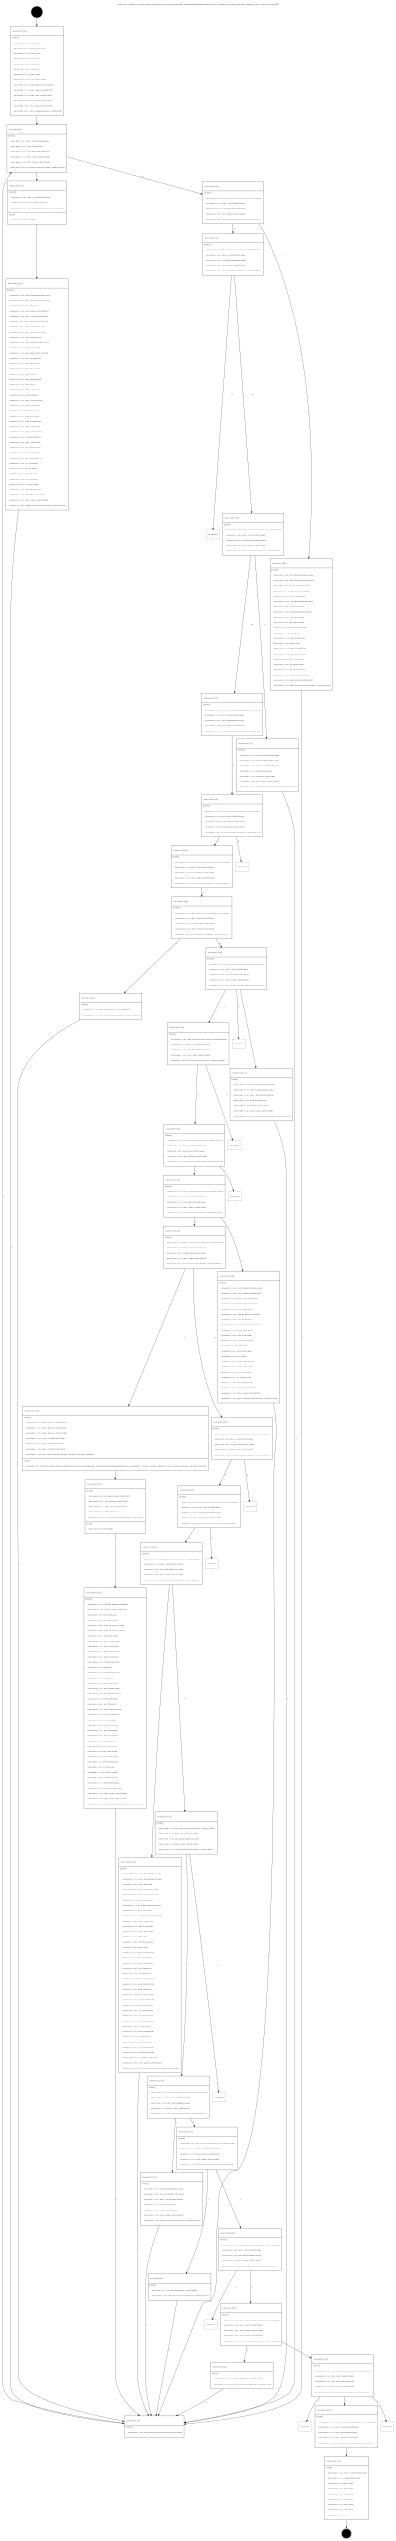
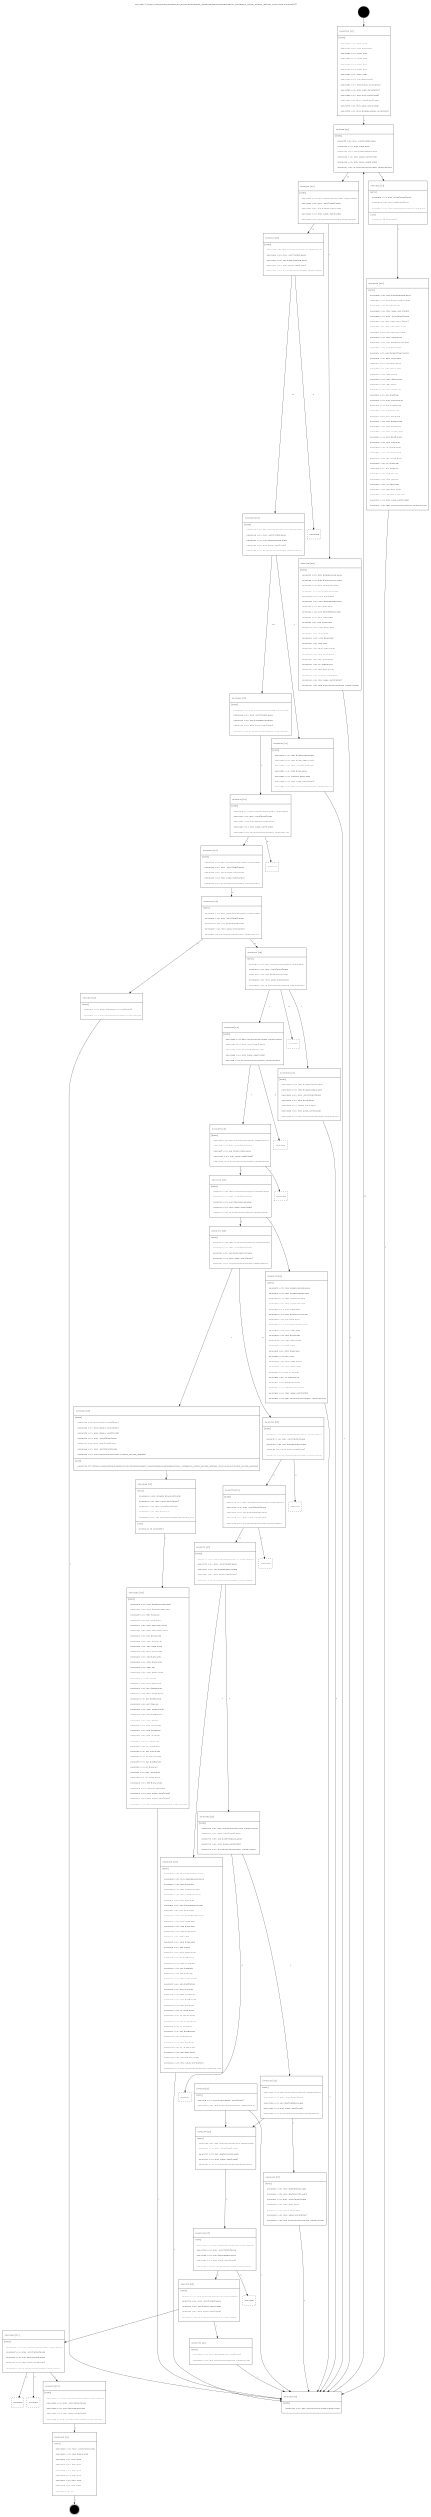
(204, 2222) -> (226, 2118)
